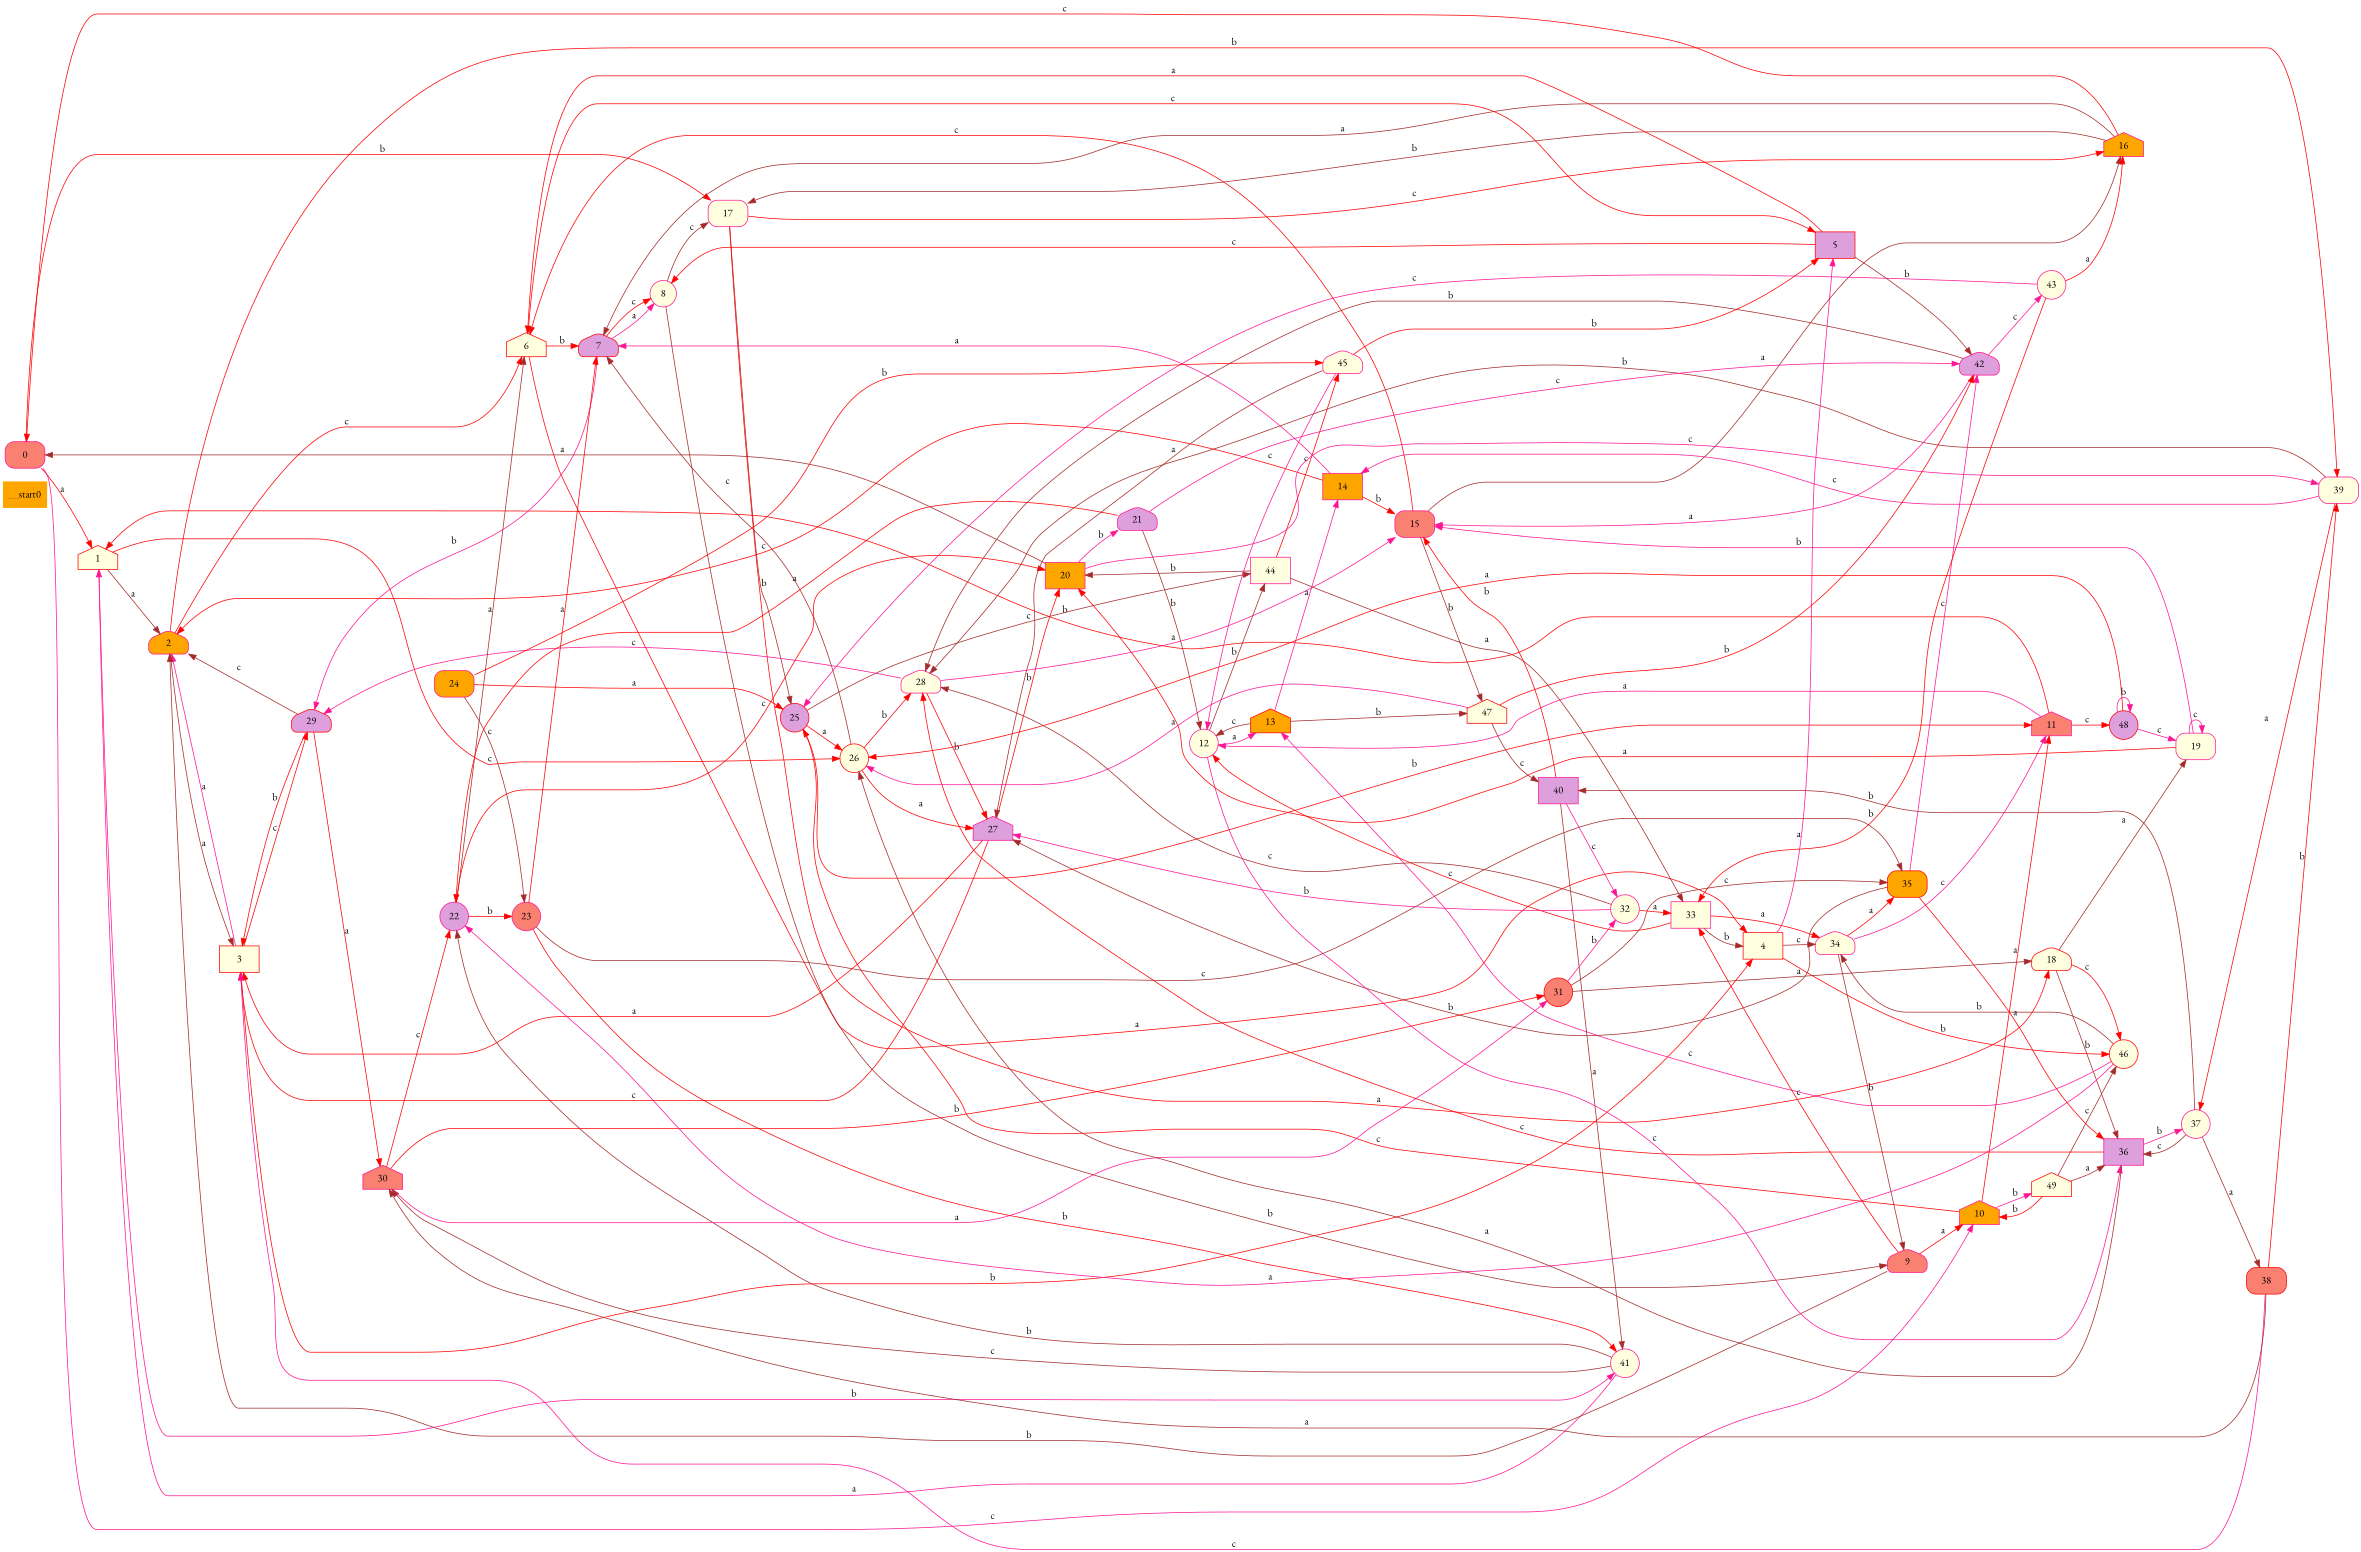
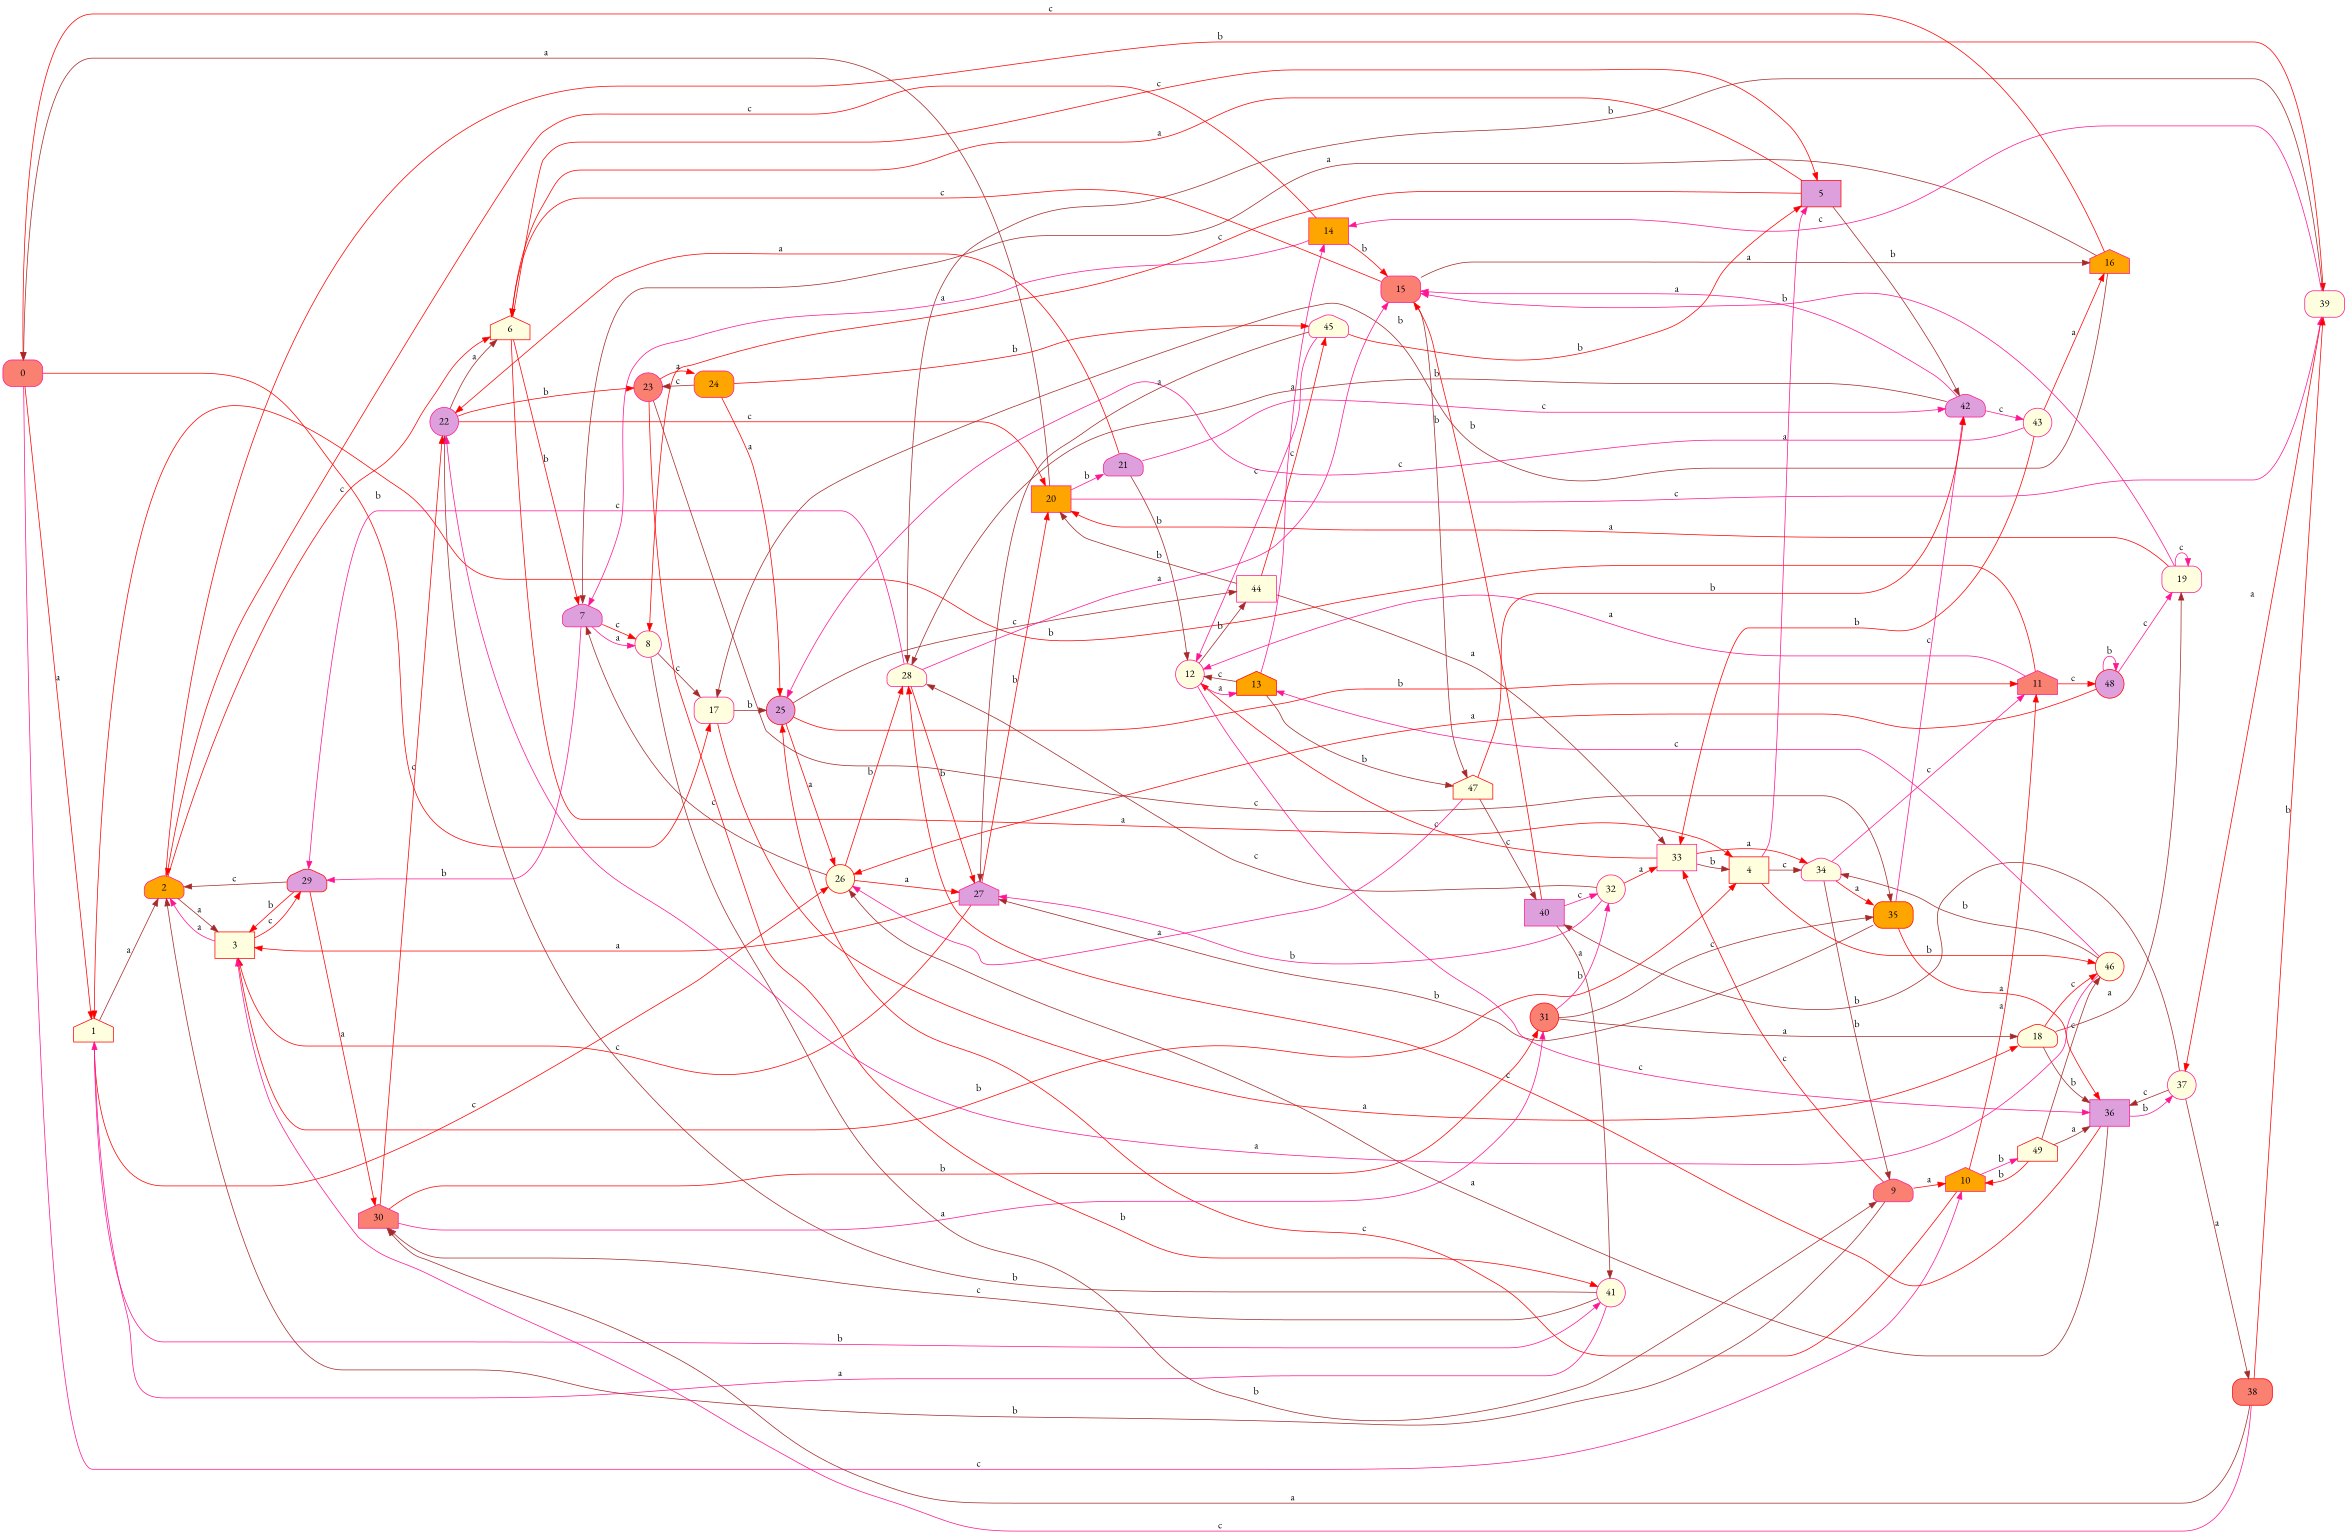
(1423, 200) -> none
(598, 346) -> (582, 616)
(25, 495) -> none
(564, 620) -> (670, 374)
